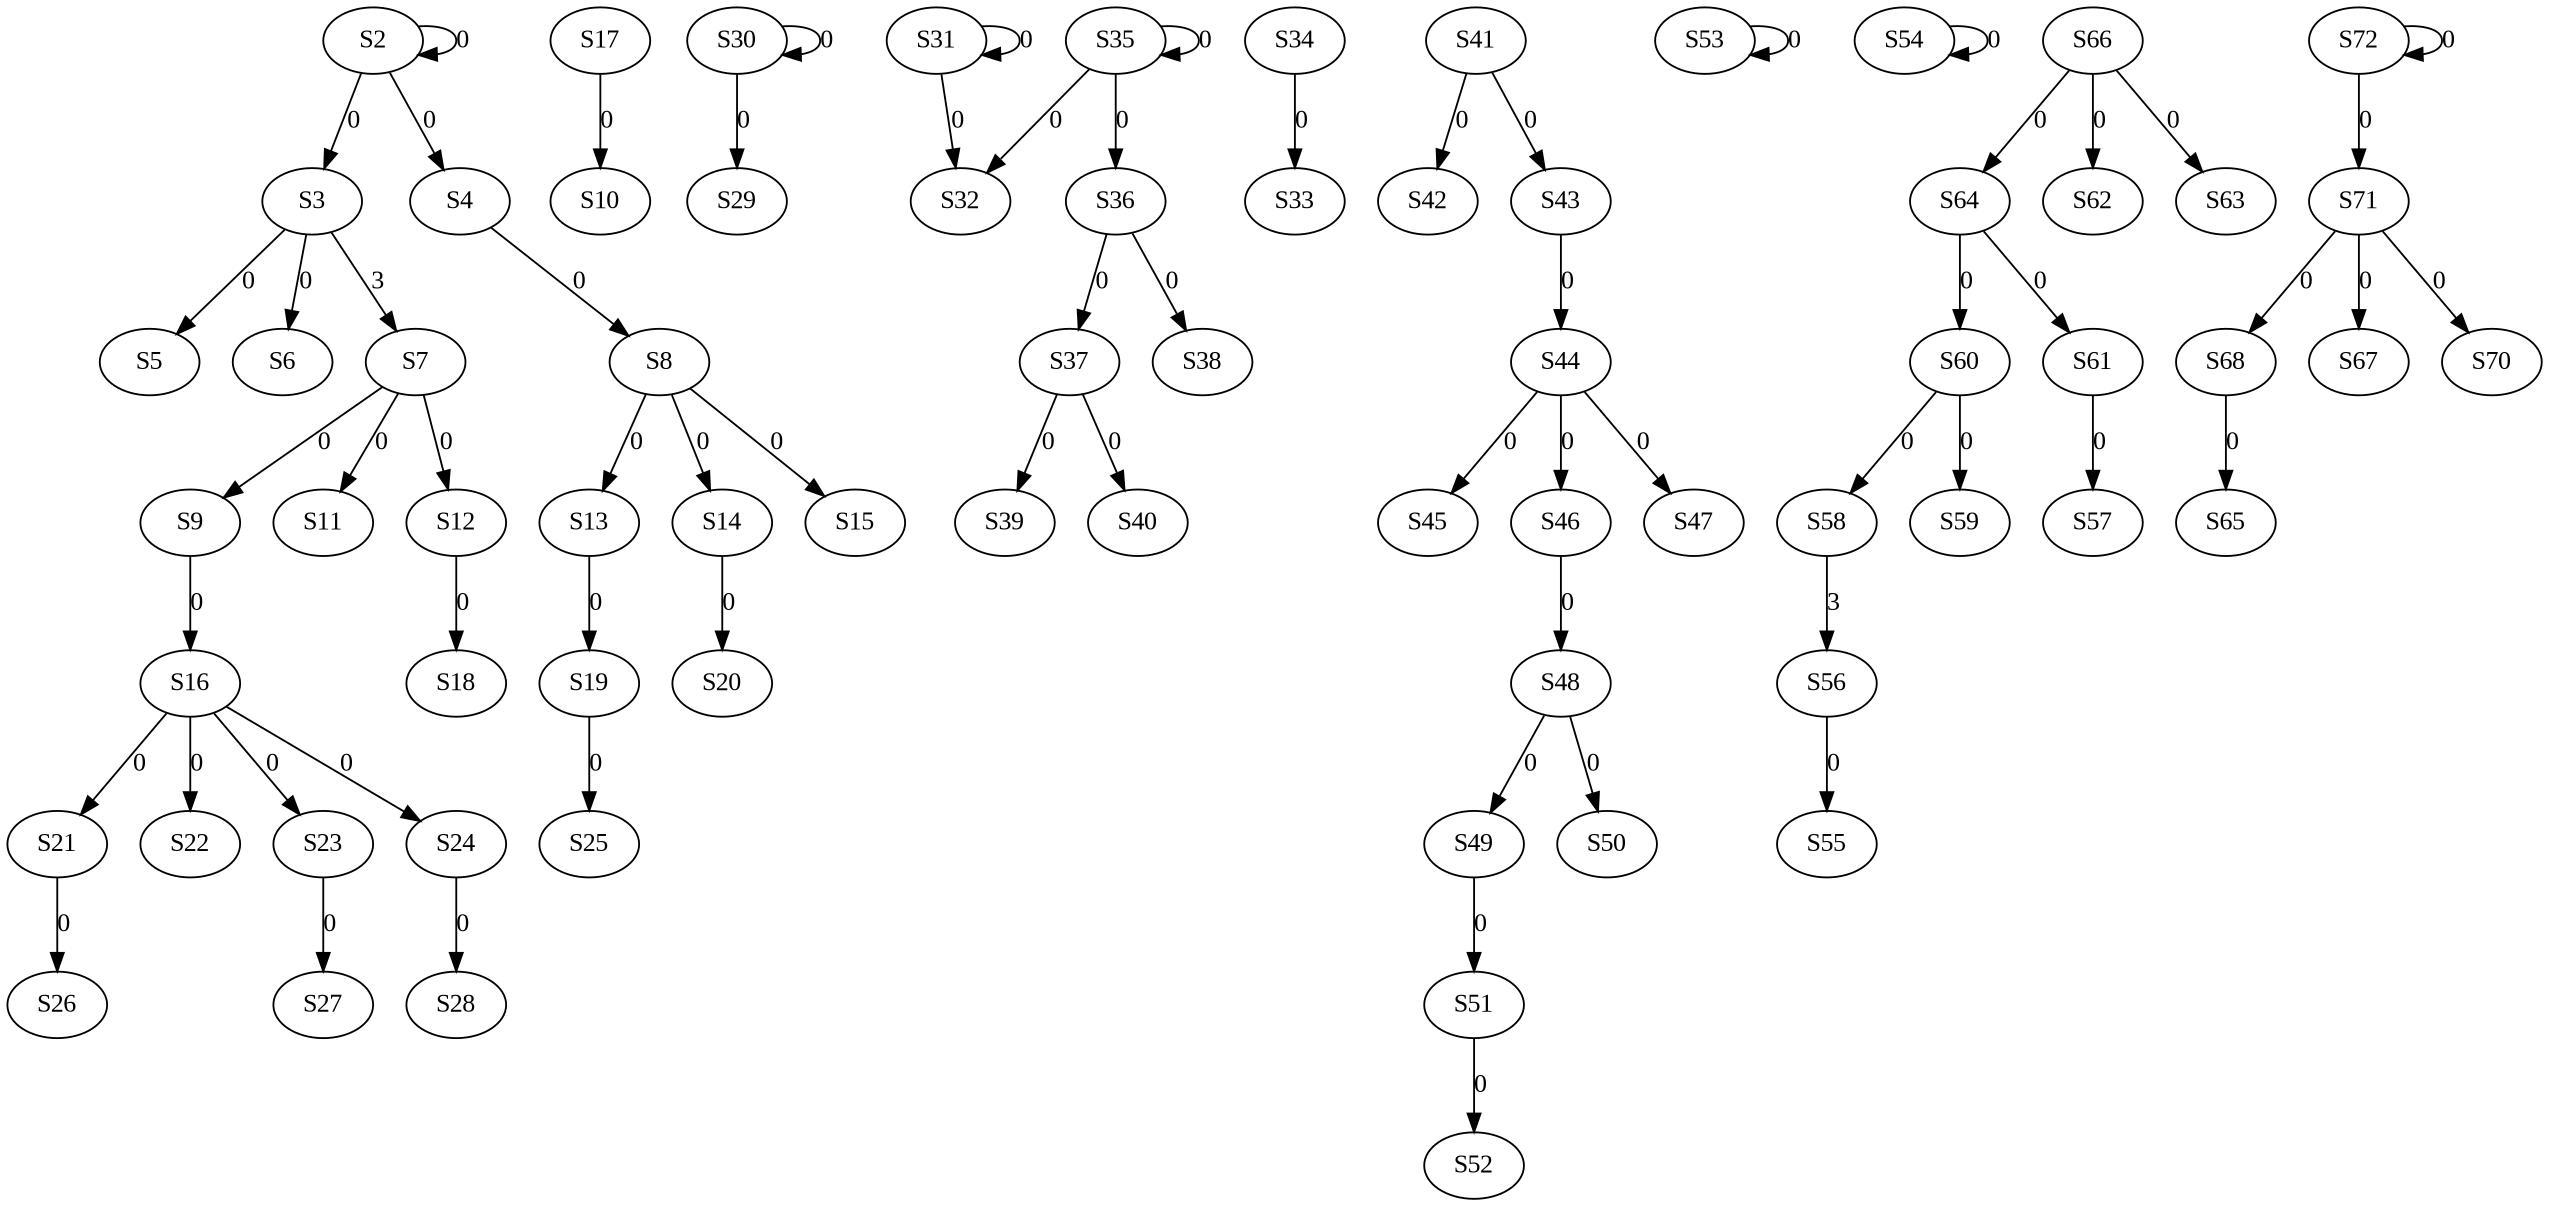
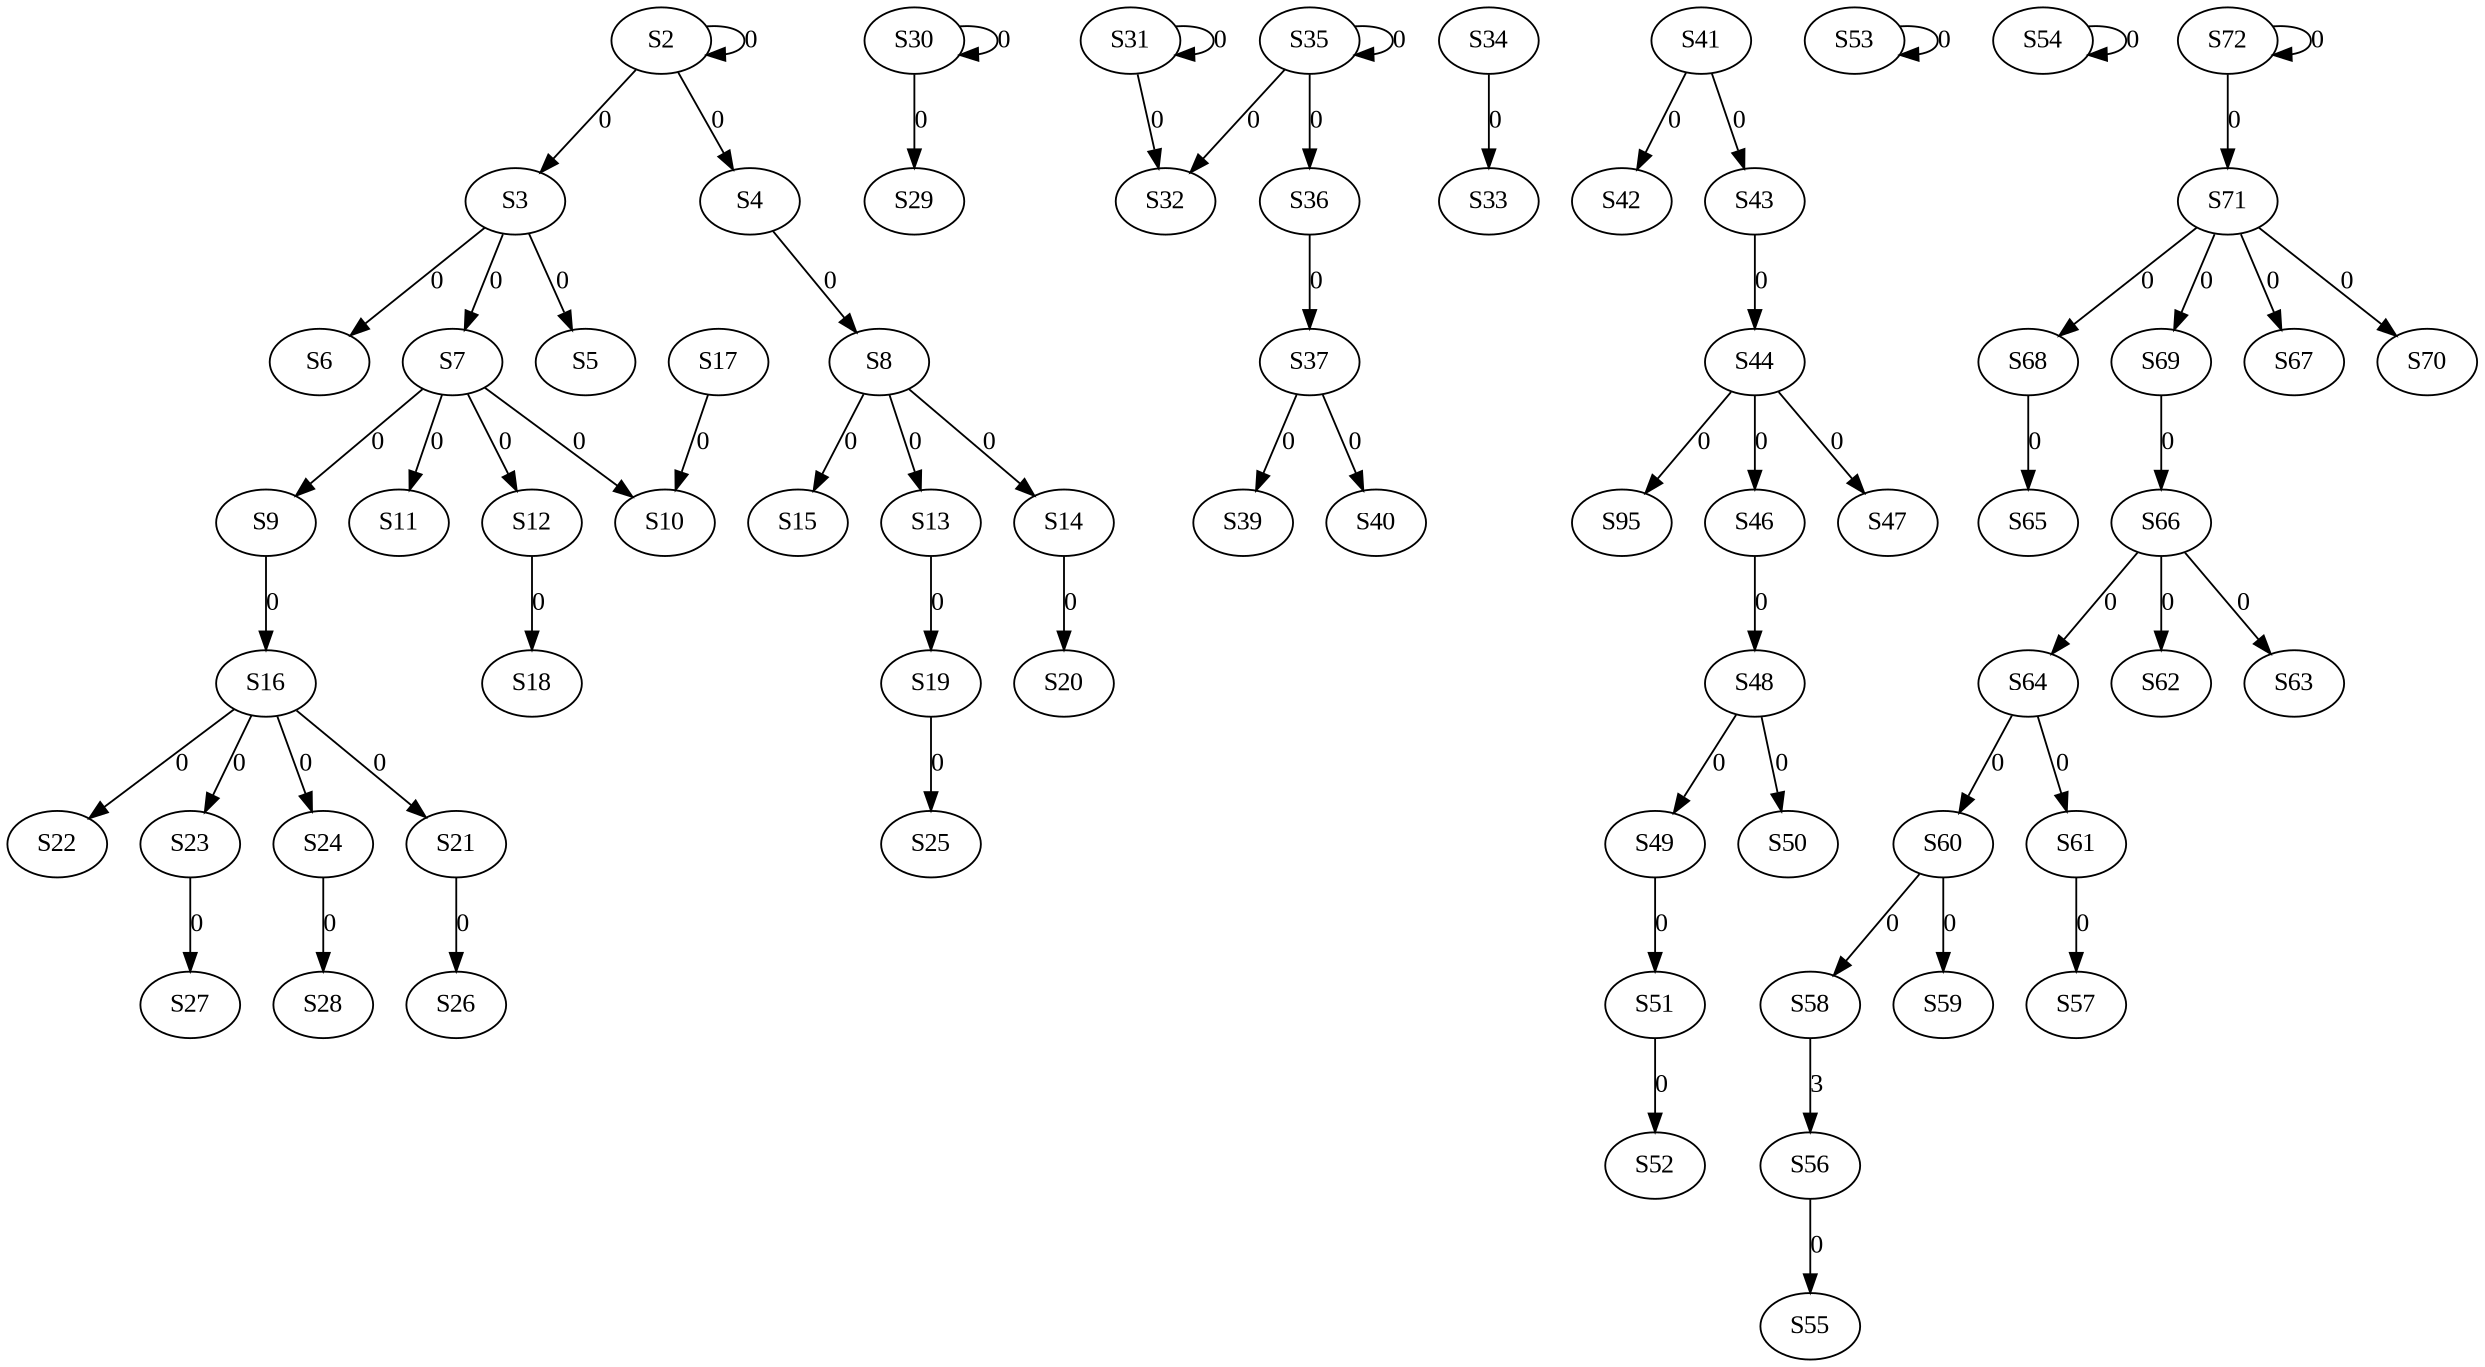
(378, 282) -> (496, 282)
(1203, 362) -> none
none -> (2161, 362)
none -> (551, 437)
(1428, 523) -> (1622, 523)
